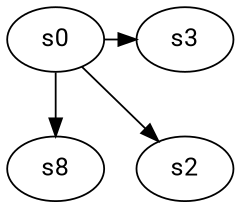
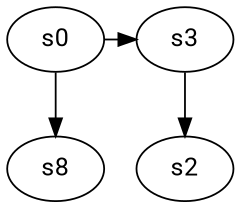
(114, 98) -> (185, 95)
